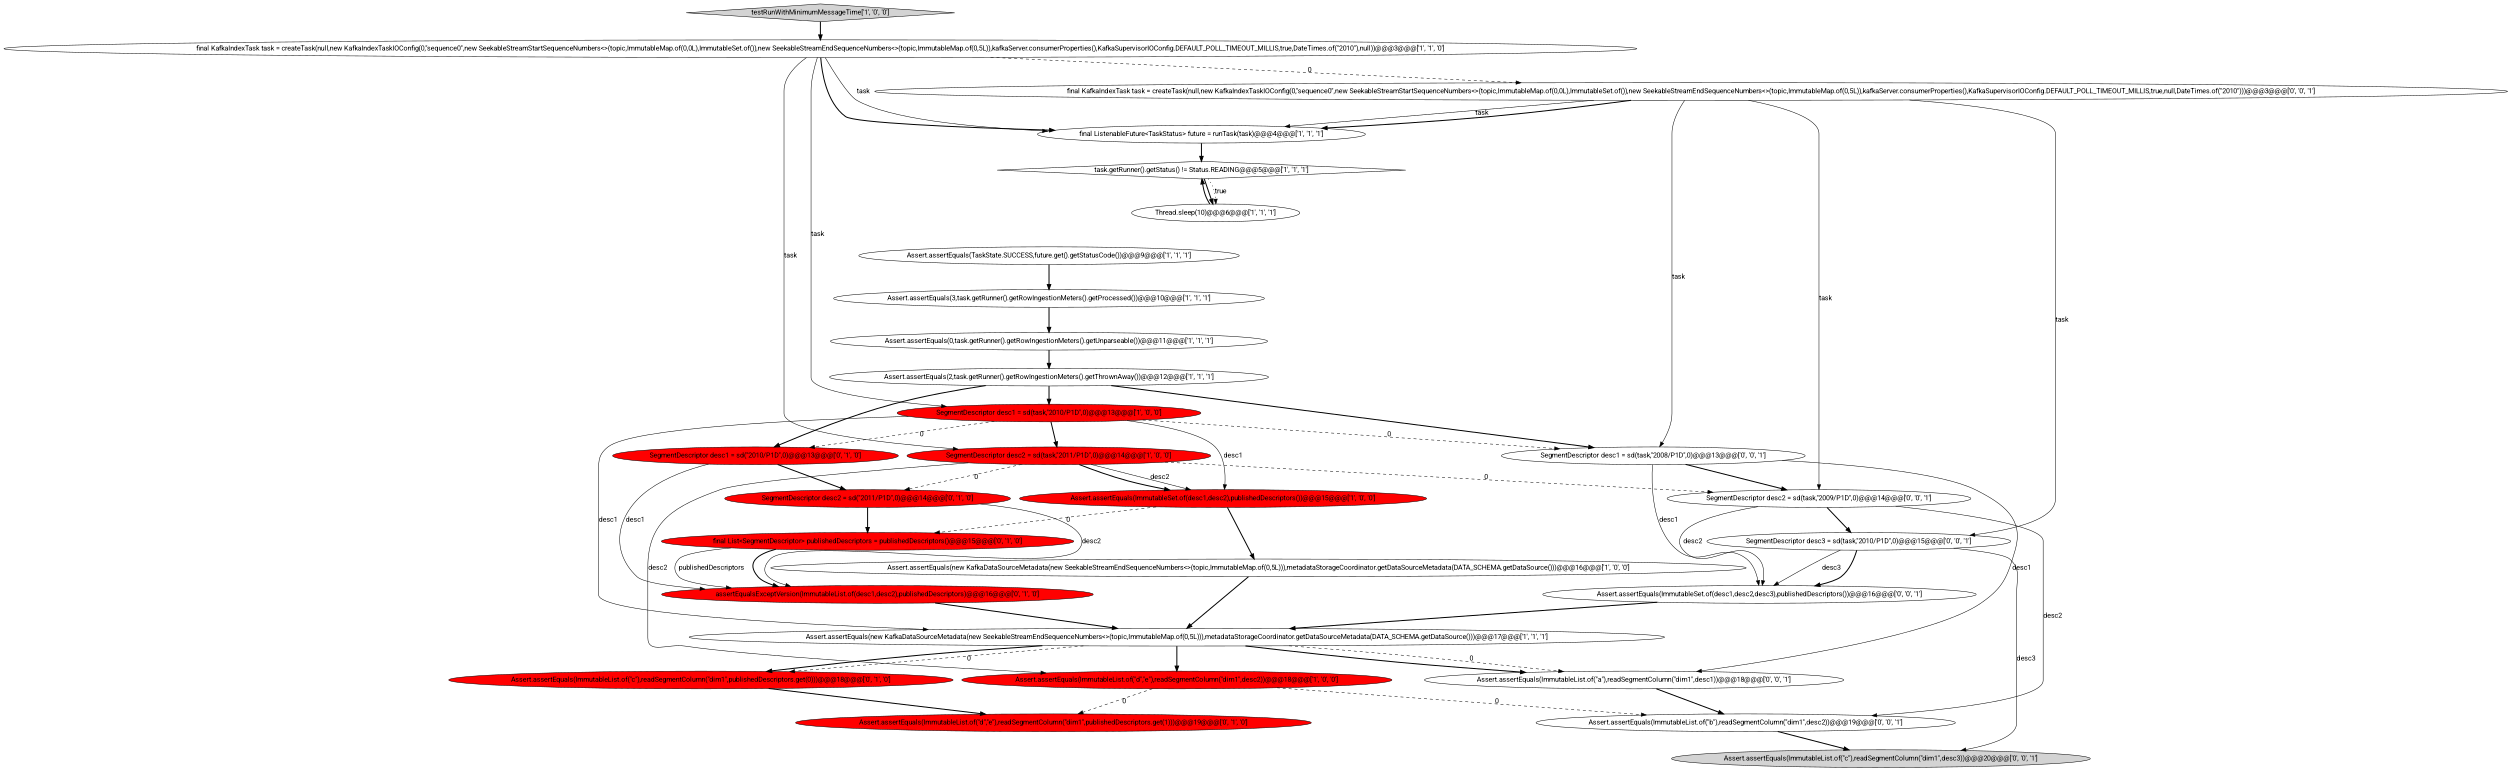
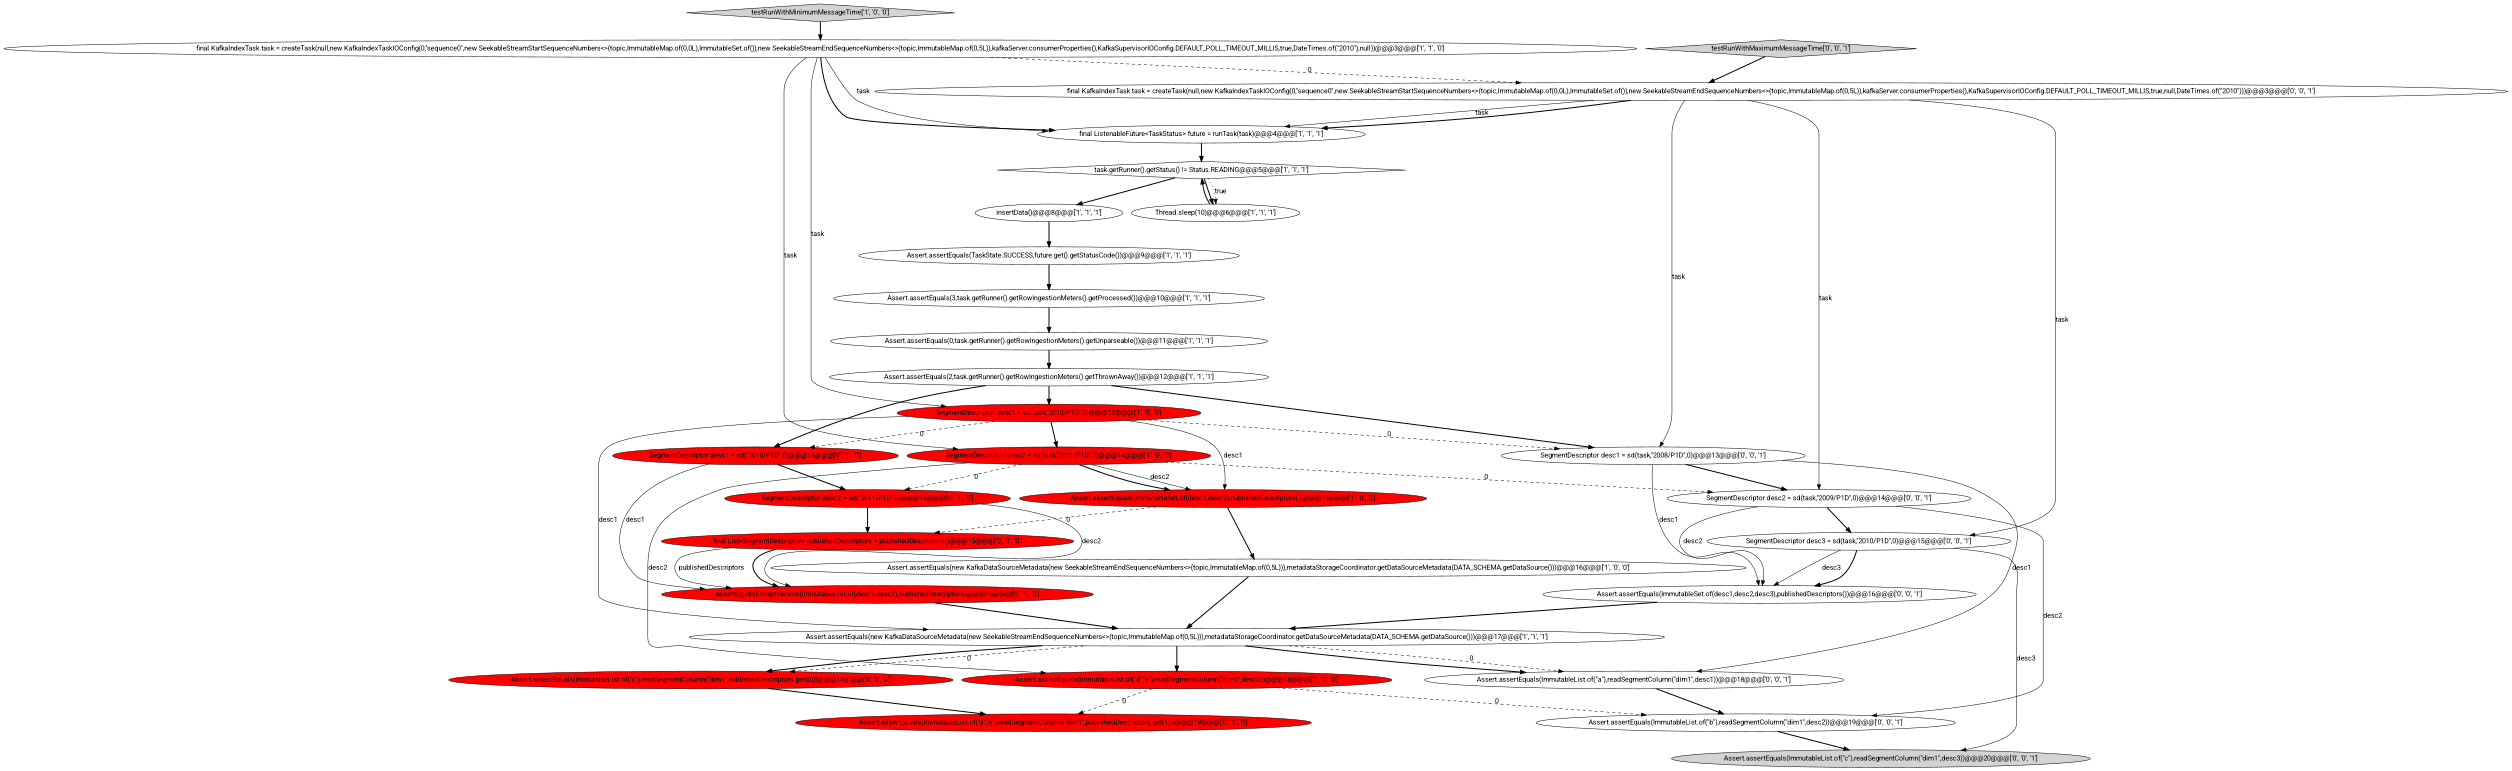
none -> (1781, 49)
none -> (1049, 213)
